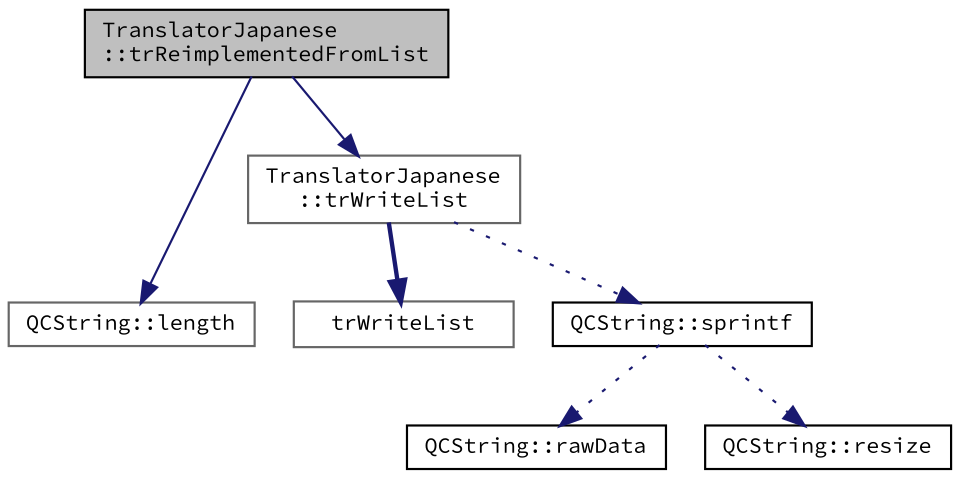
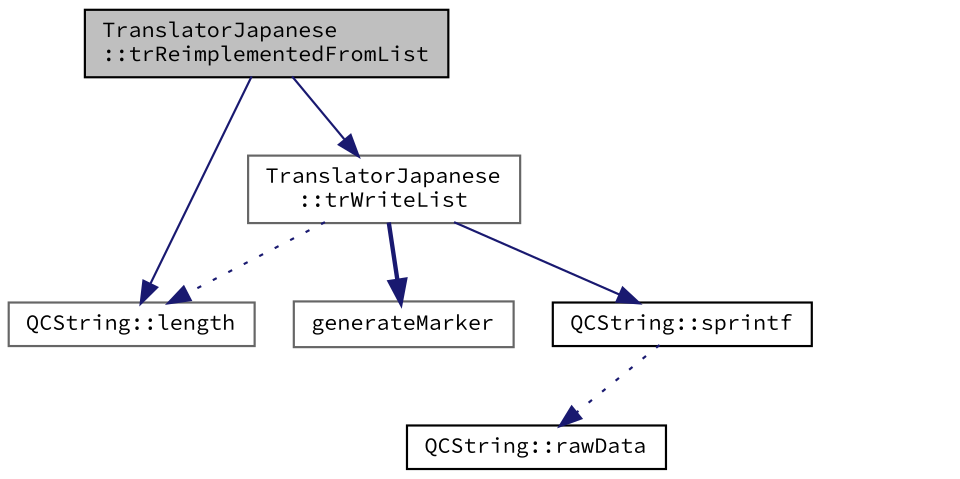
none -> (256, 258)
(537, 258) -> (537, 258)
(404, 324) -> (404, 324)
(828, 447) -> none
